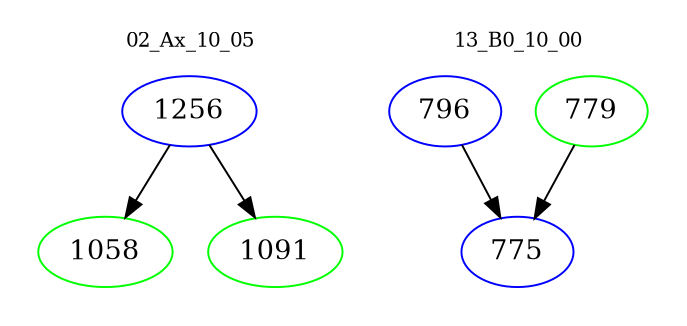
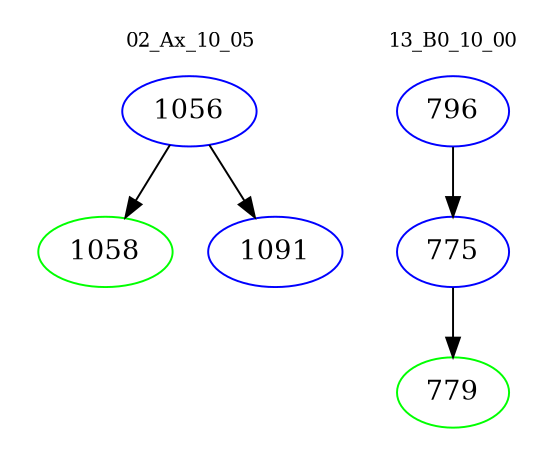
(189, 111) -> (189, 111)
(559, 173) -> (453, 313)
(275, 252) -> (275, 252)
